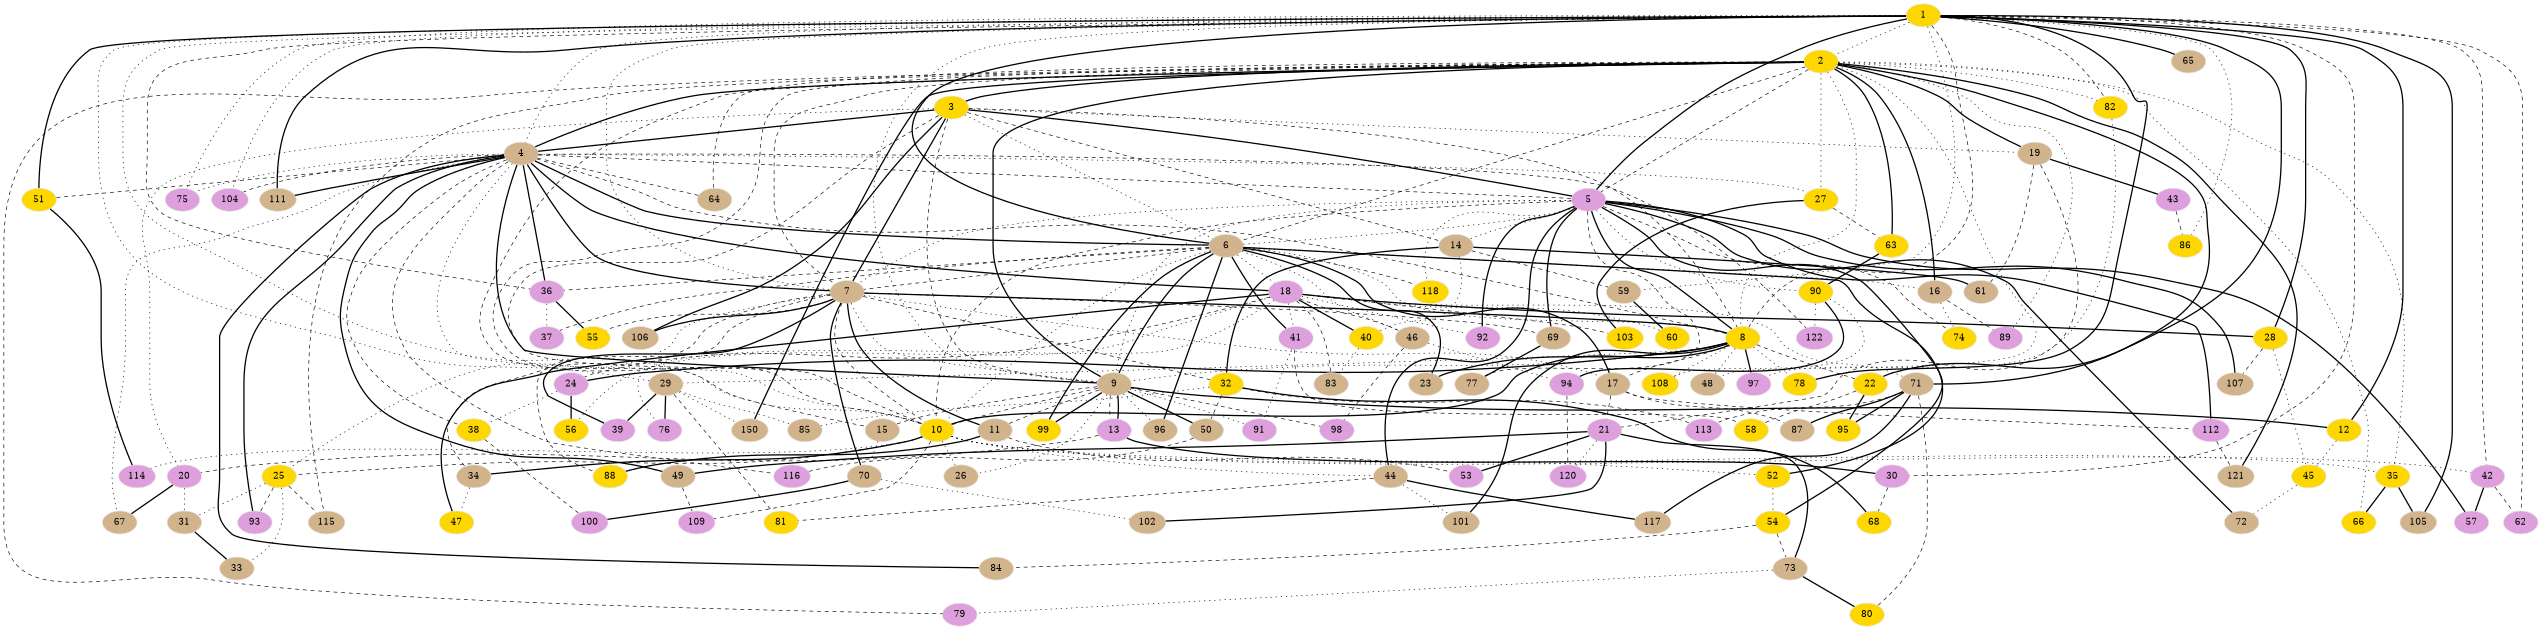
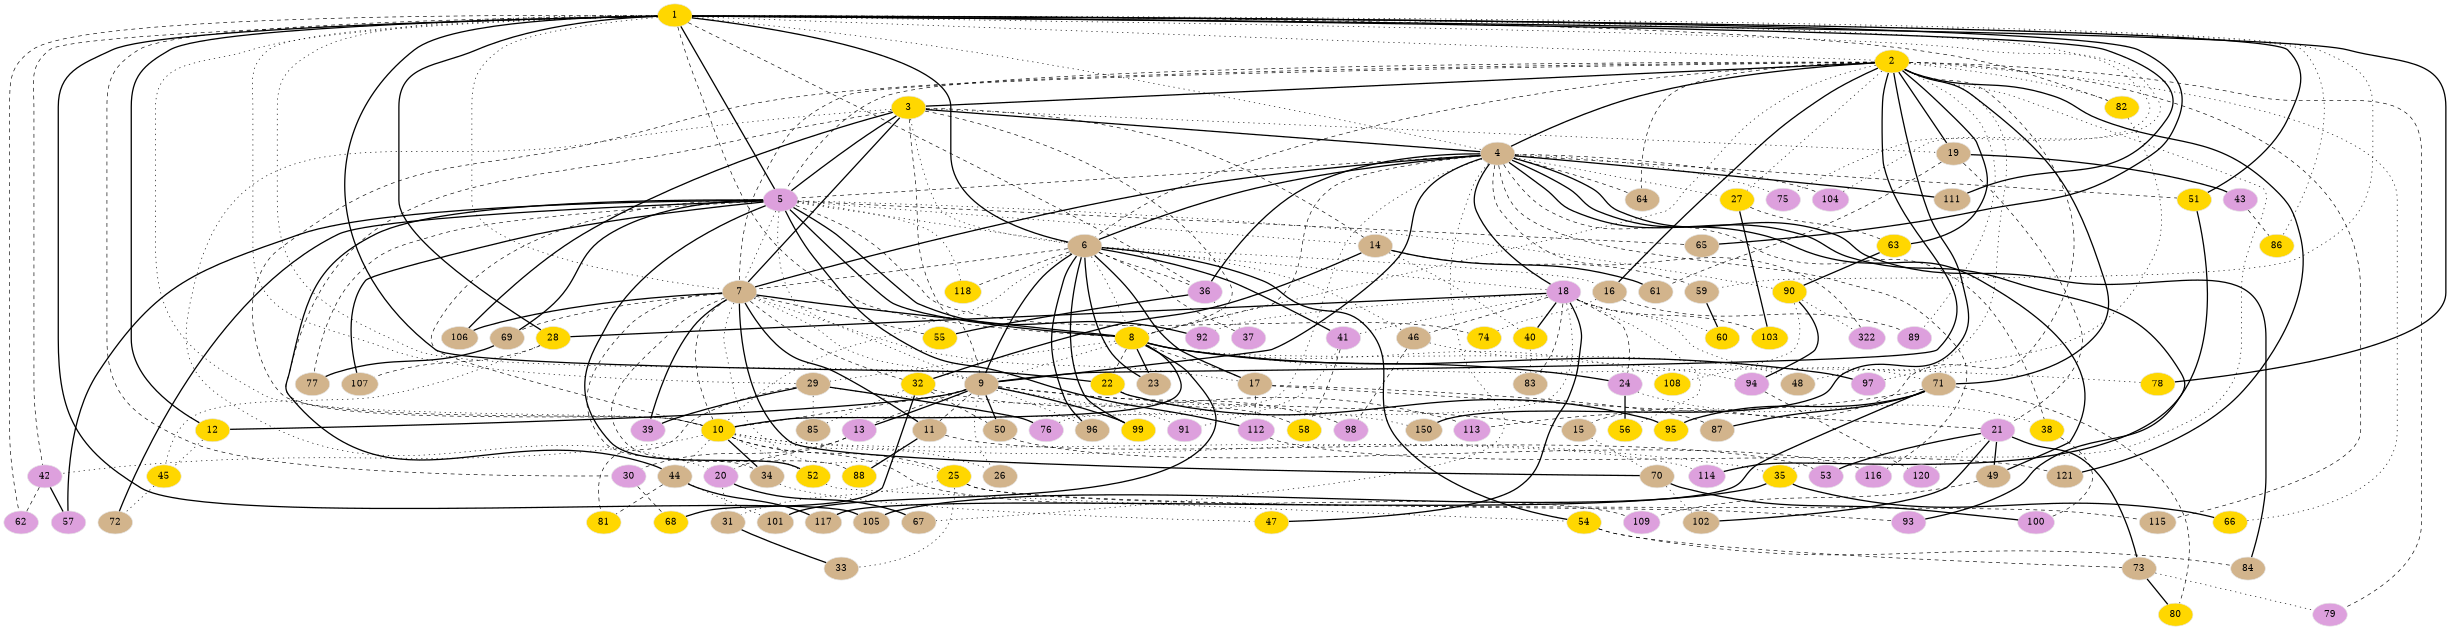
none -> (1419, 231)
(1815, 338) -> (1867, 338)
(1500, 462) -> (749, 453)
